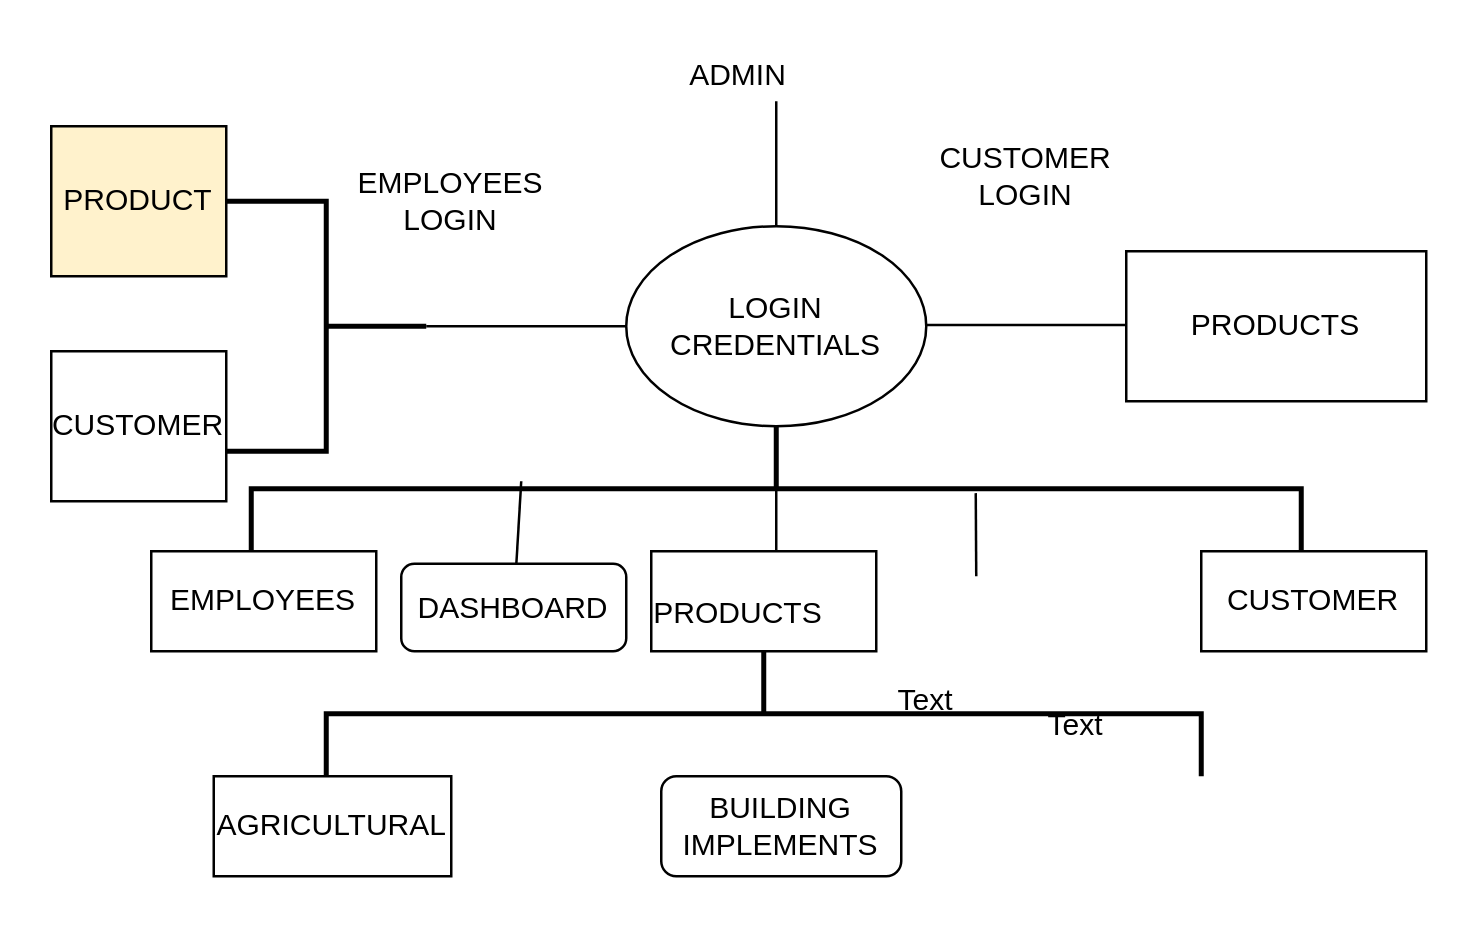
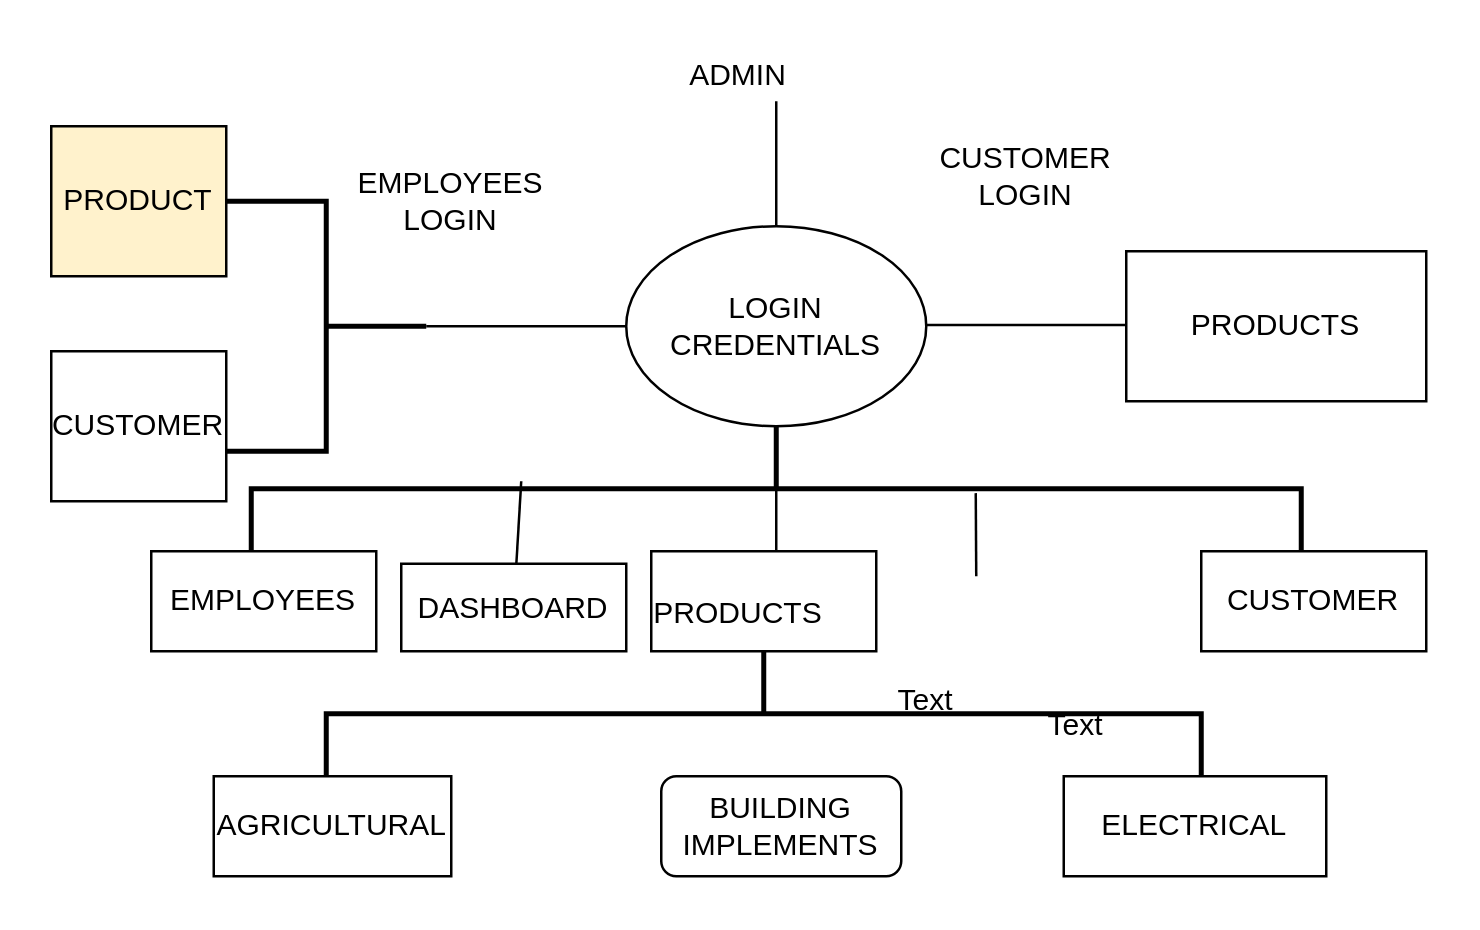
(514, 608) -> (514, 608)
none -> (1195, 826)
